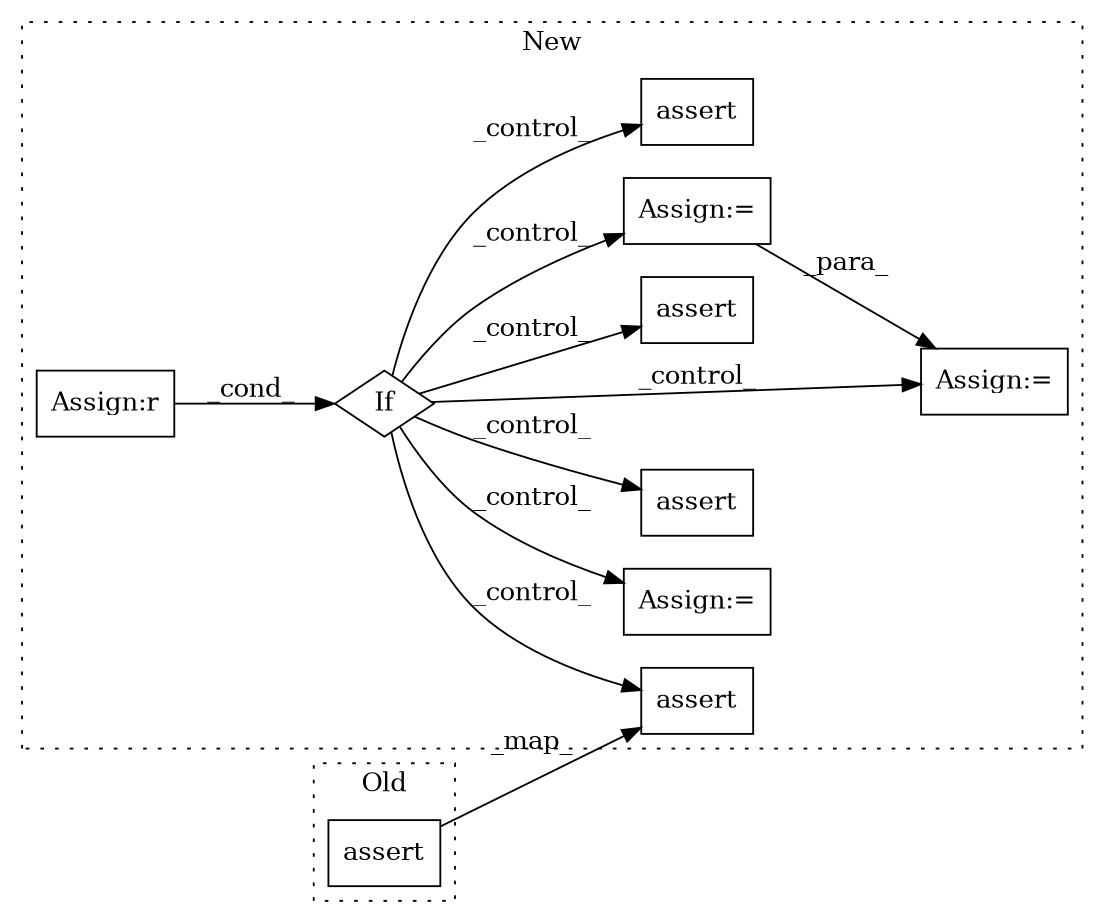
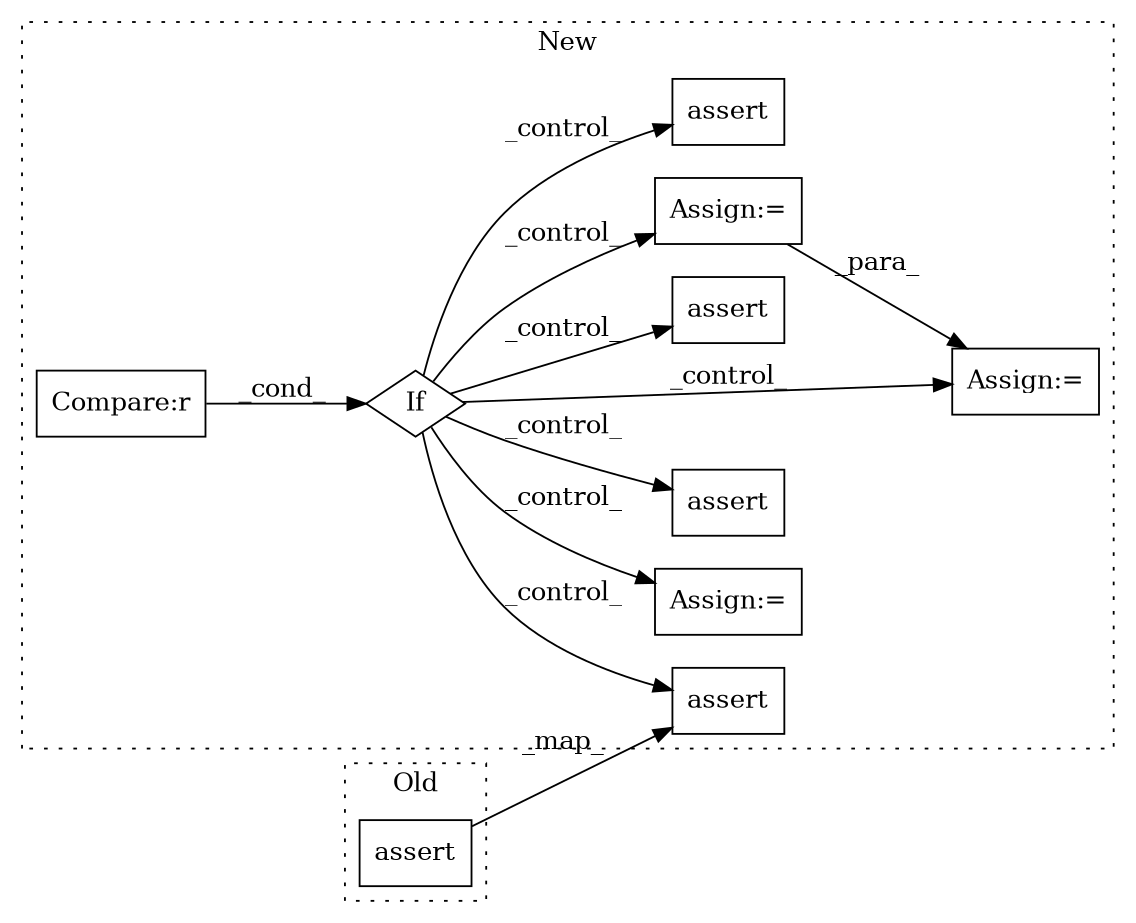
(105, 404) -> (121, 404)
